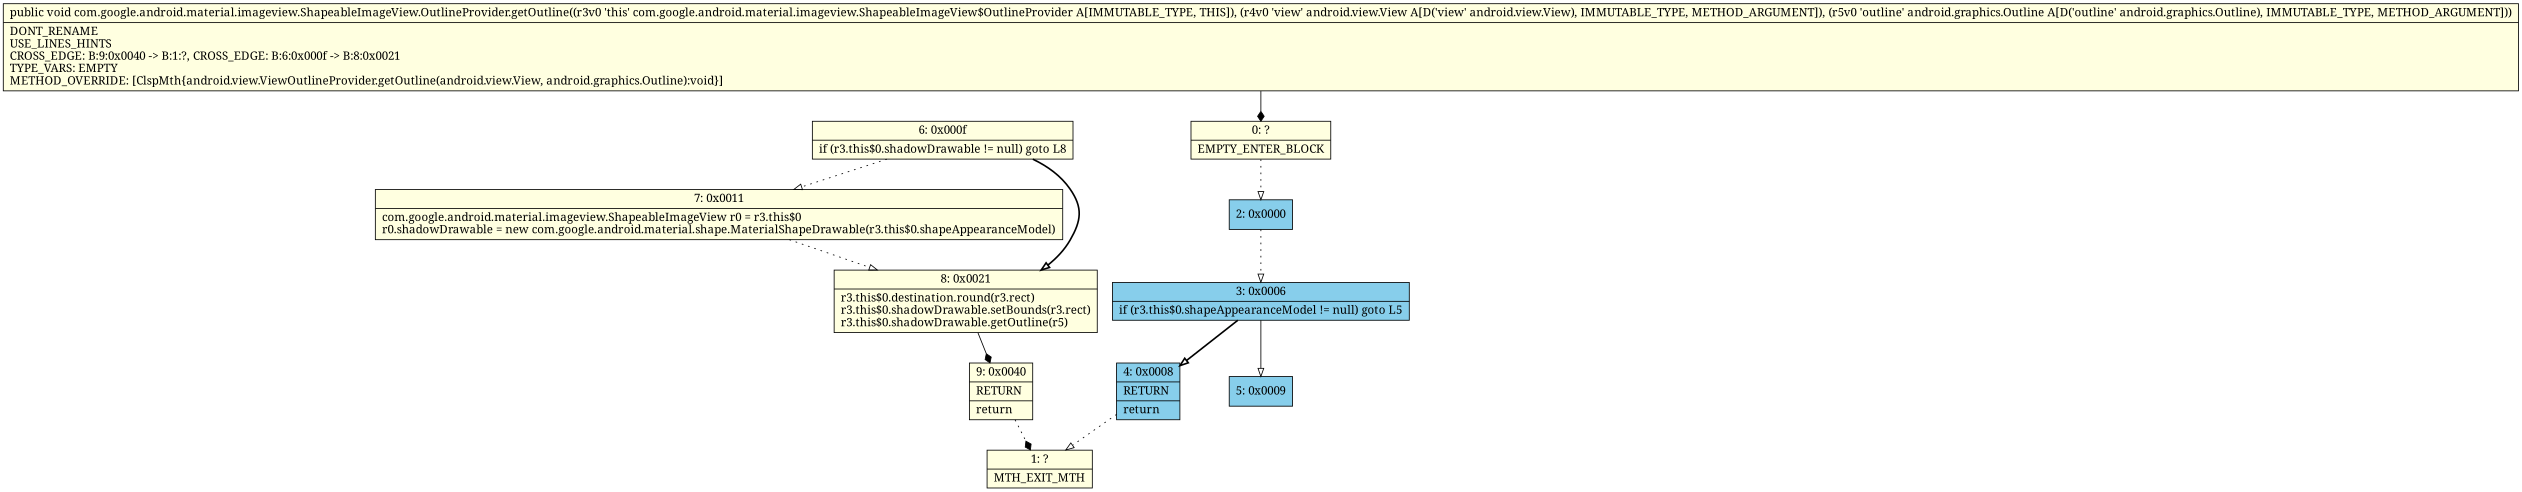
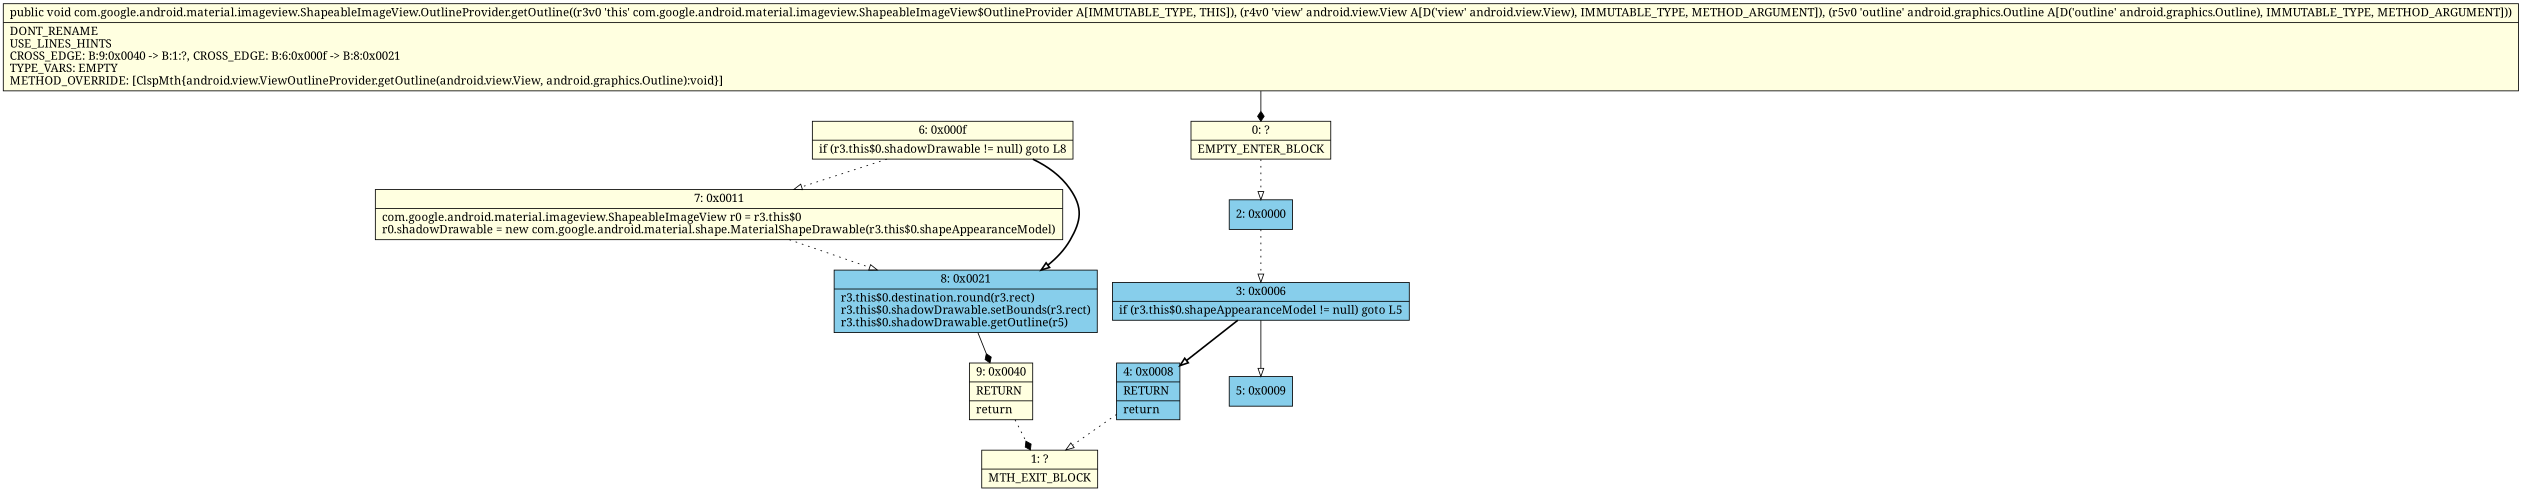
(966, 301) -> (966, 301)
(1040, 478) -> (1040, 478)
